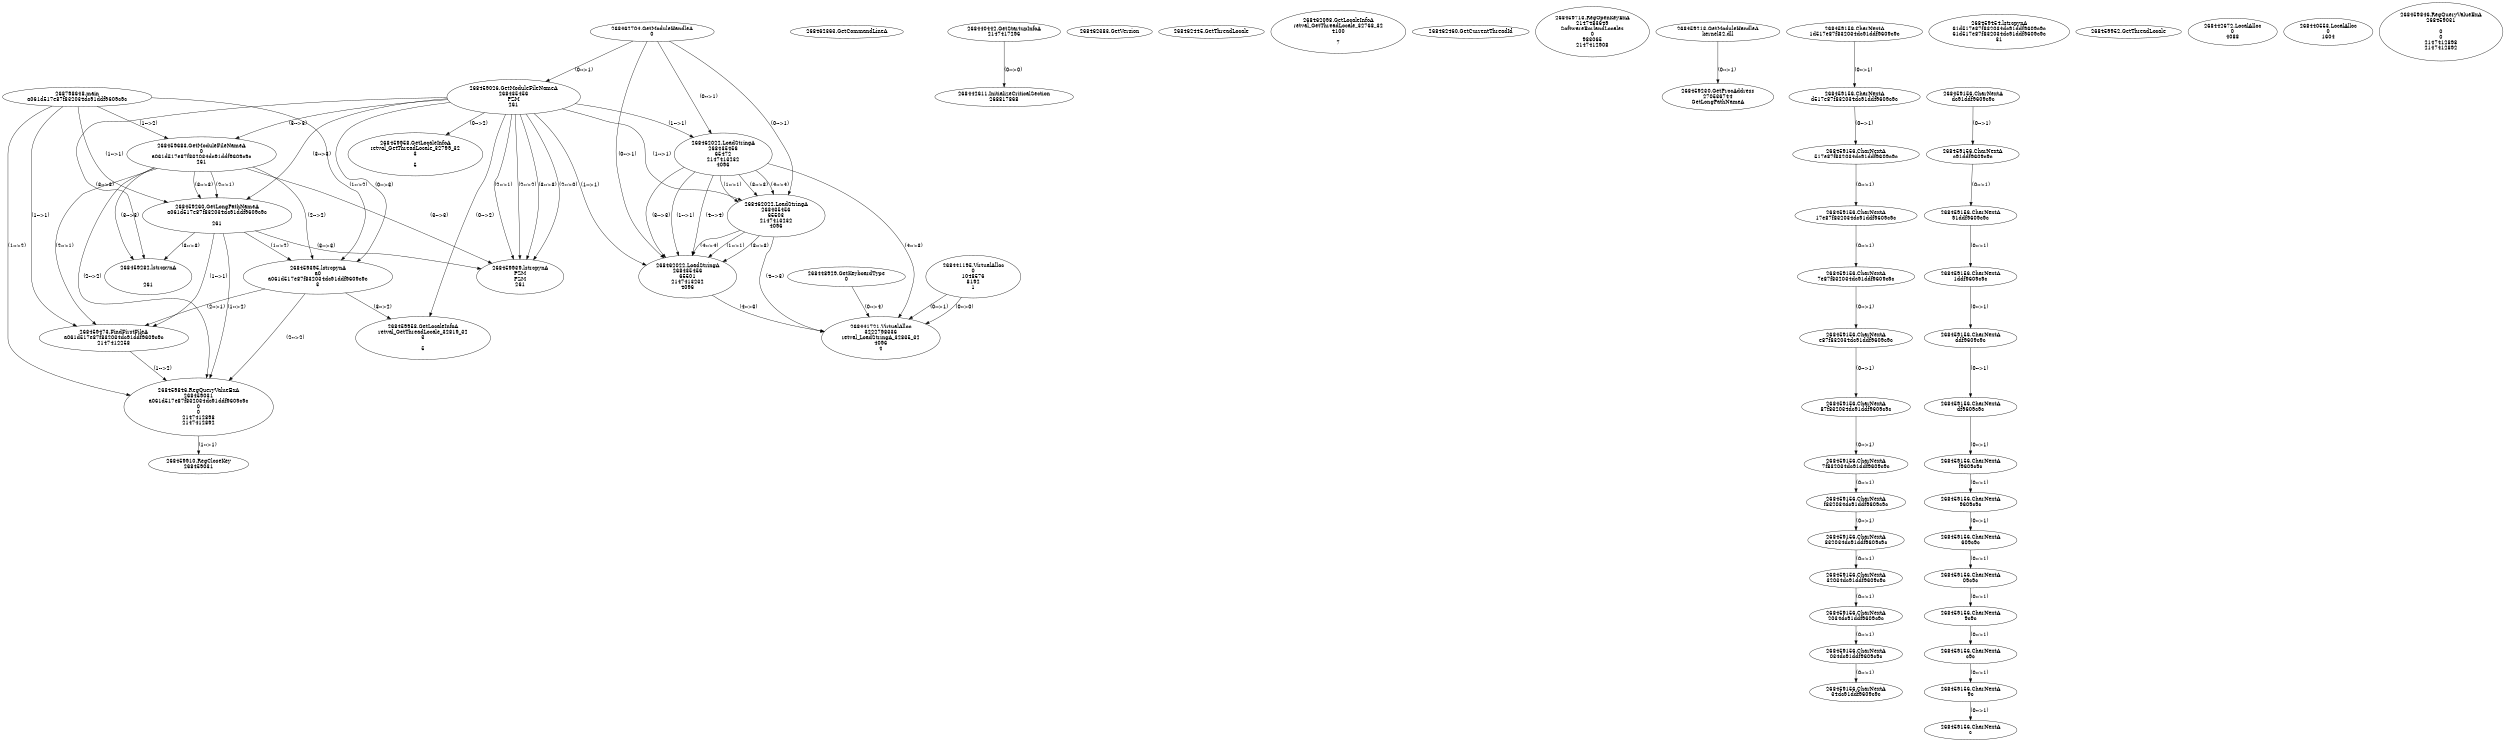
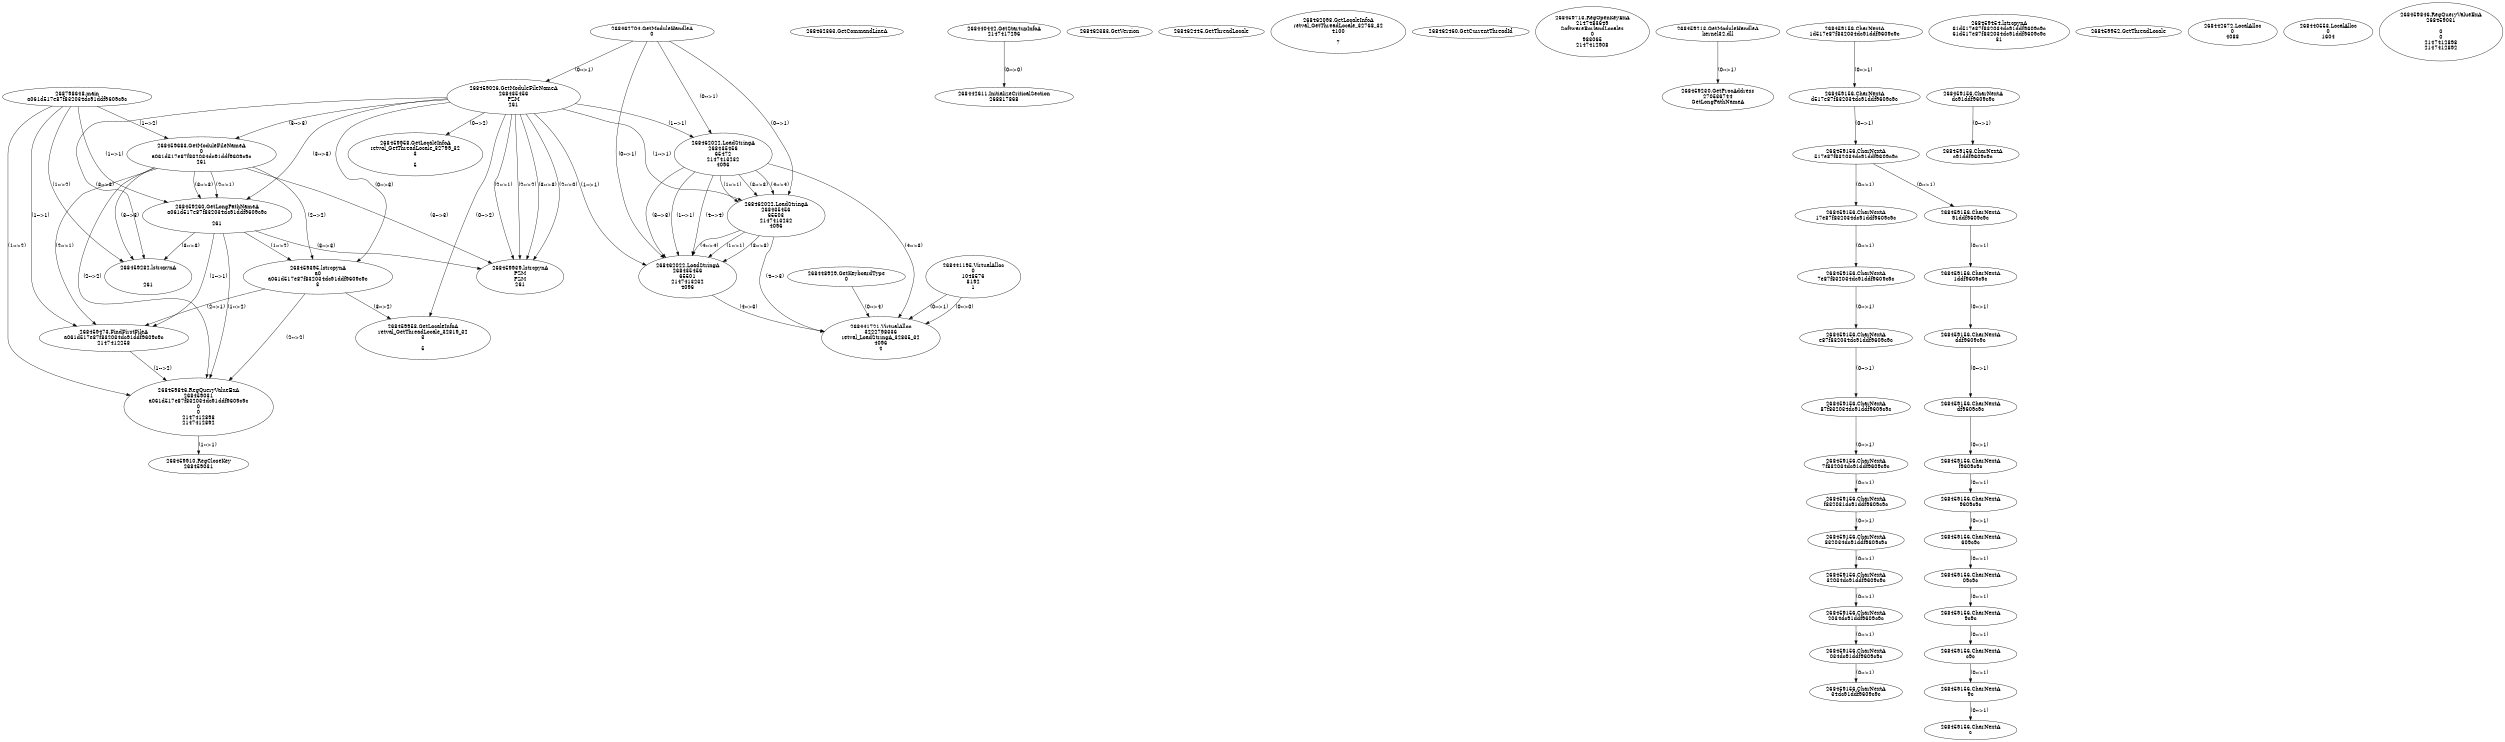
(309, 125) -> (56, 194)
(1972, 183) -> (1912, 184)
(1856, 502) -> (1856, 502)
